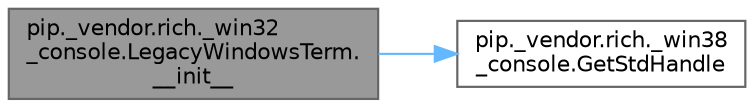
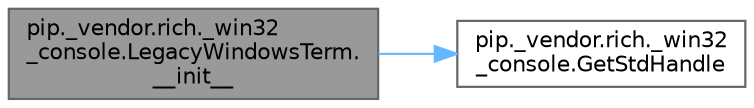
(601, 54) -> (601, 54)
